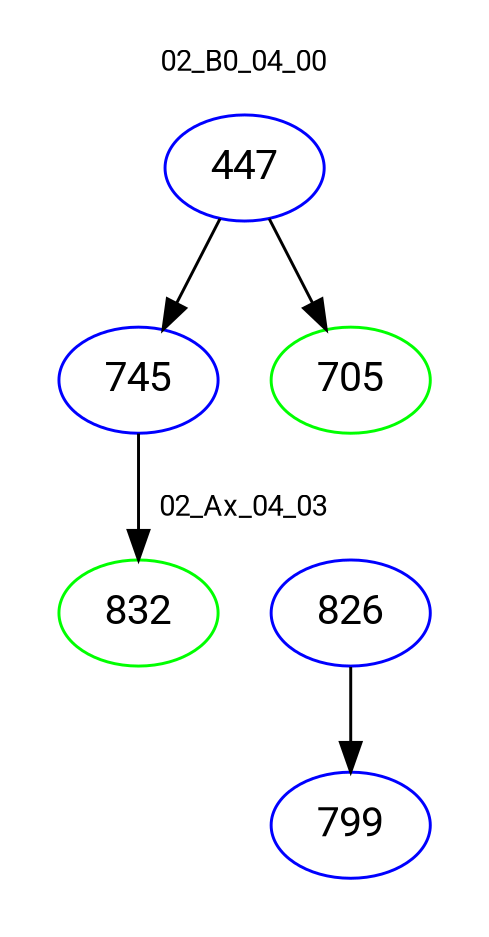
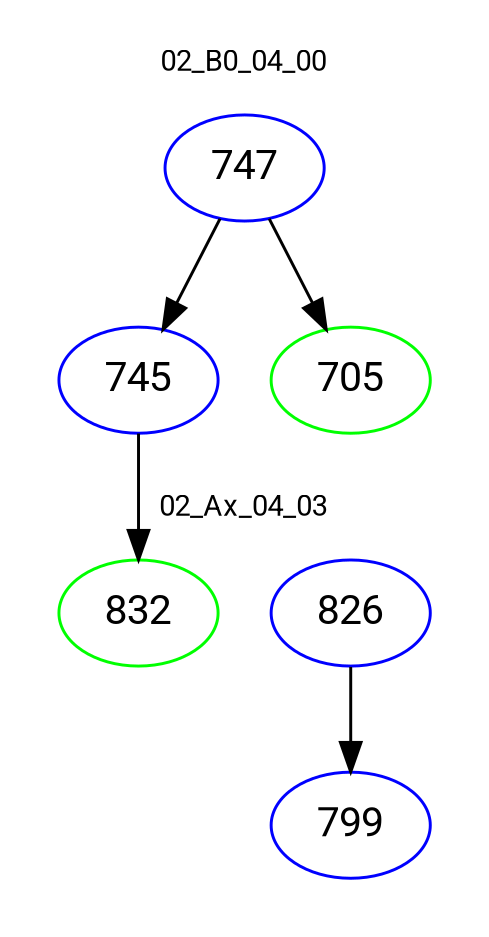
(245, 168) -> (245, 168)
